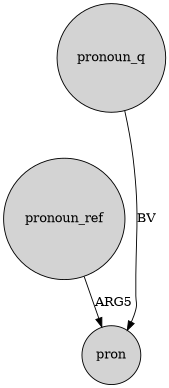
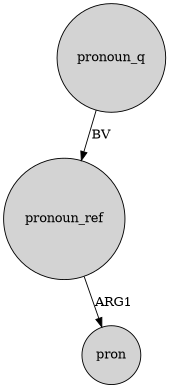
(137, 216) -> (90, 131)
(114, 303) -> (114, 303)
